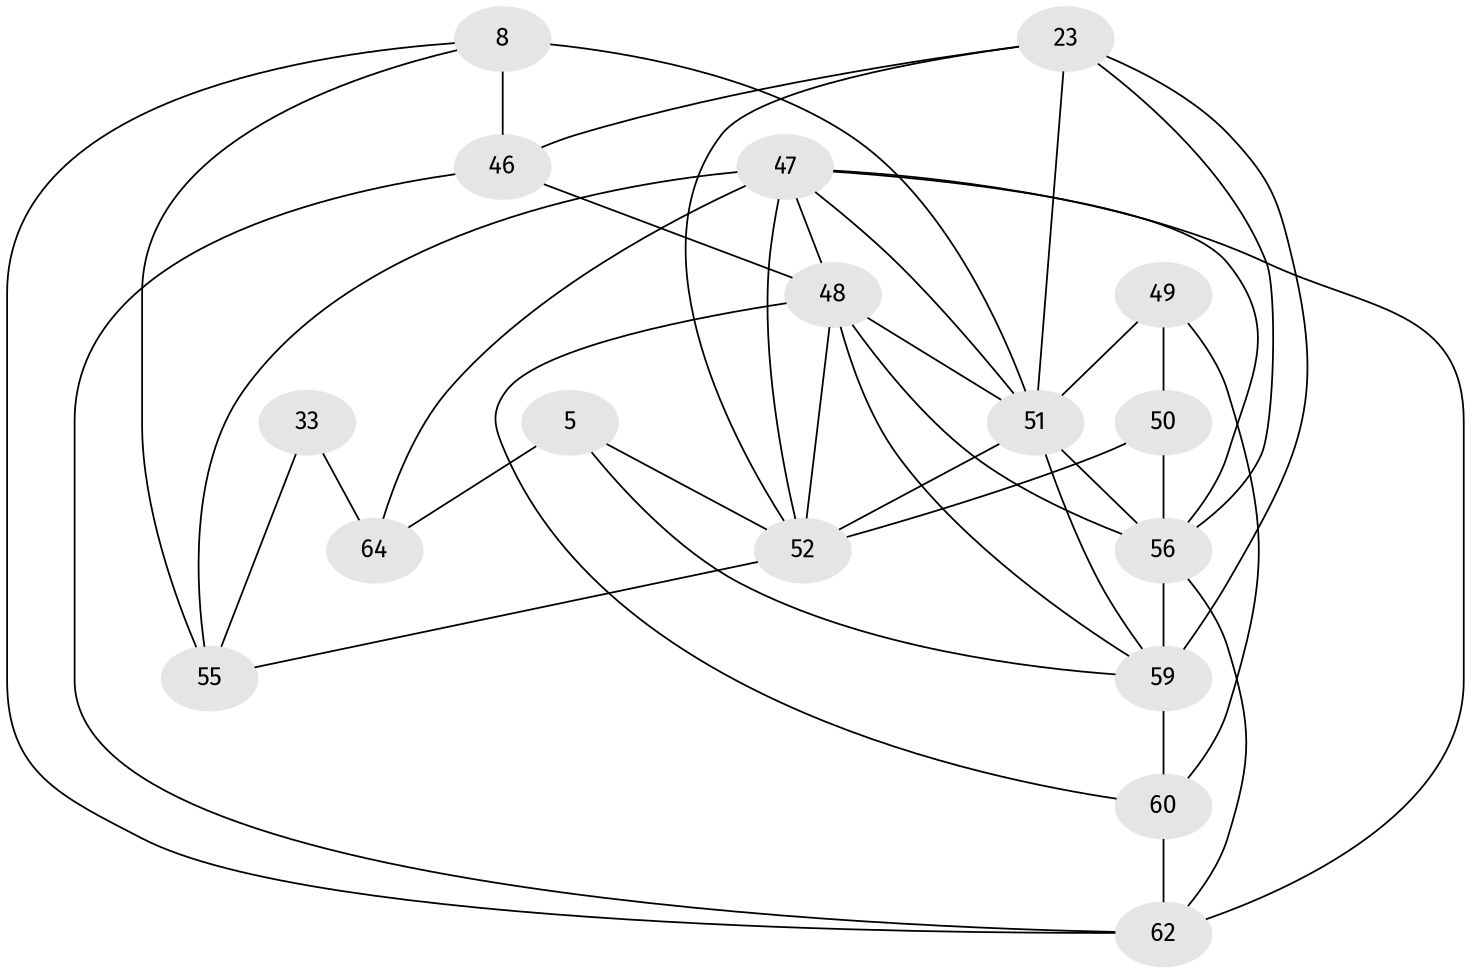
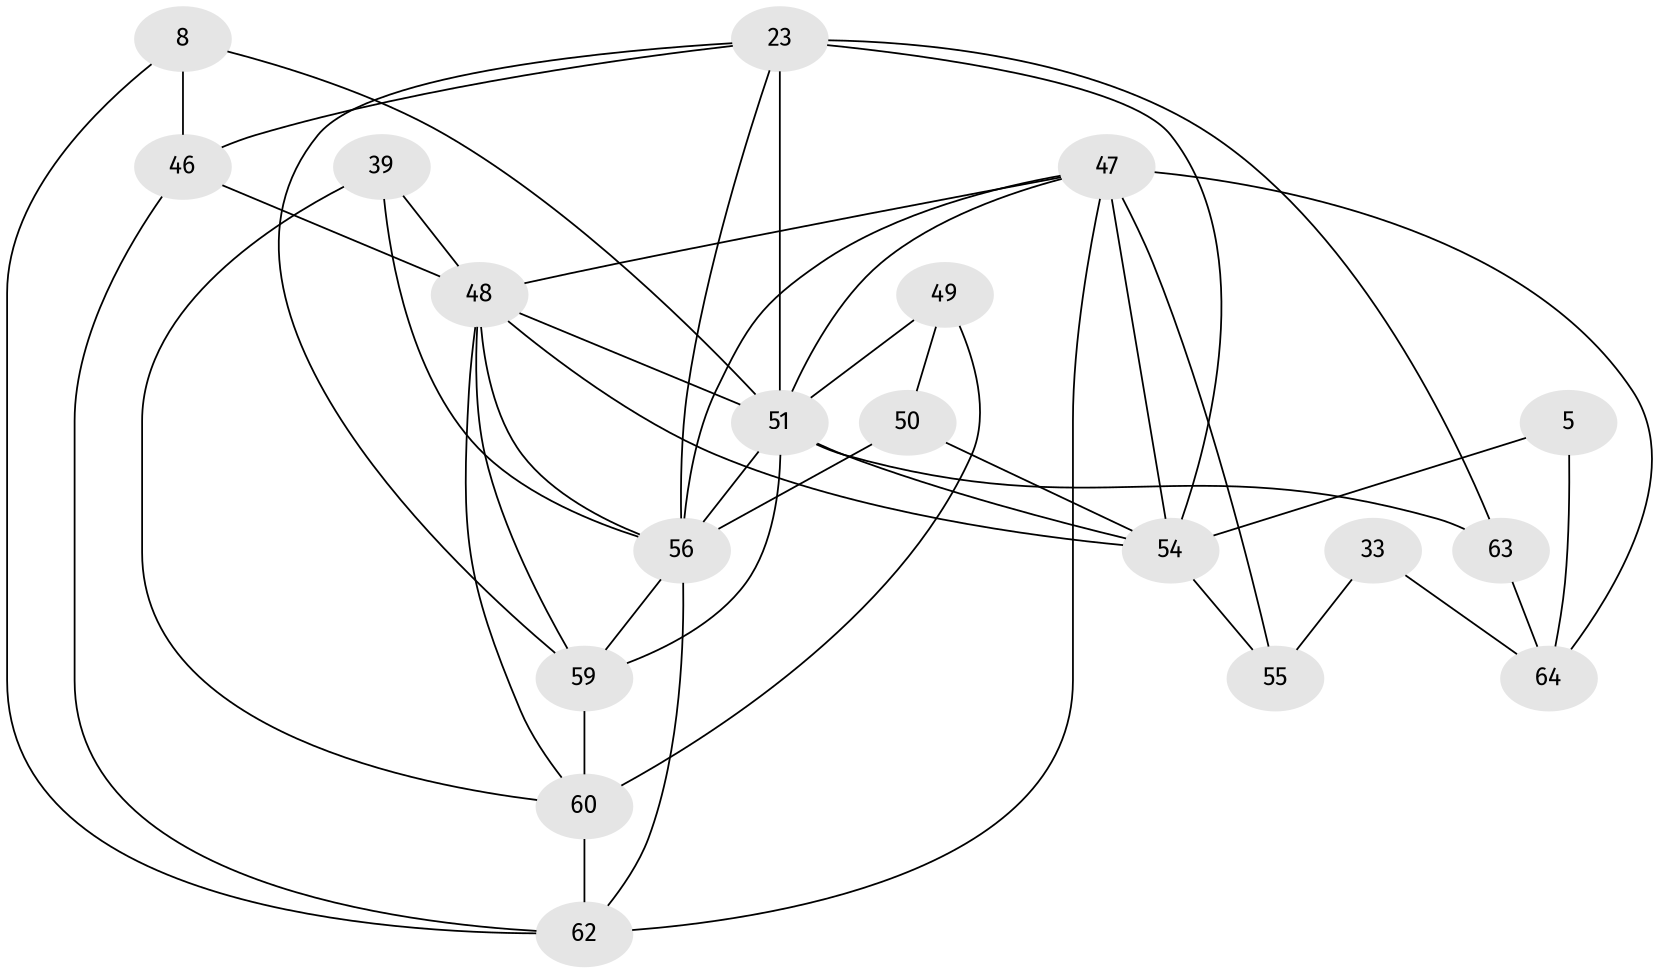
none -> (382, 167)
(148, 262) -> none
(803, 551) -> (1171, 551)
none -> (1501, 551)
(827, 620) -> none
